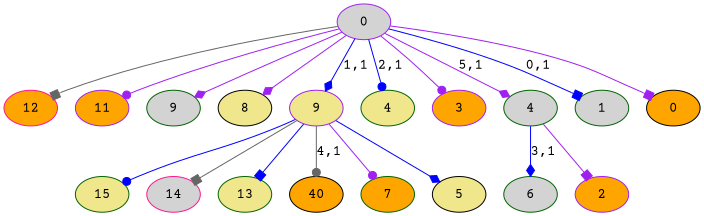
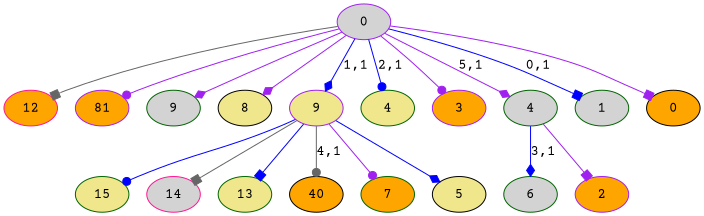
(102, 108) -> (102, 108)
